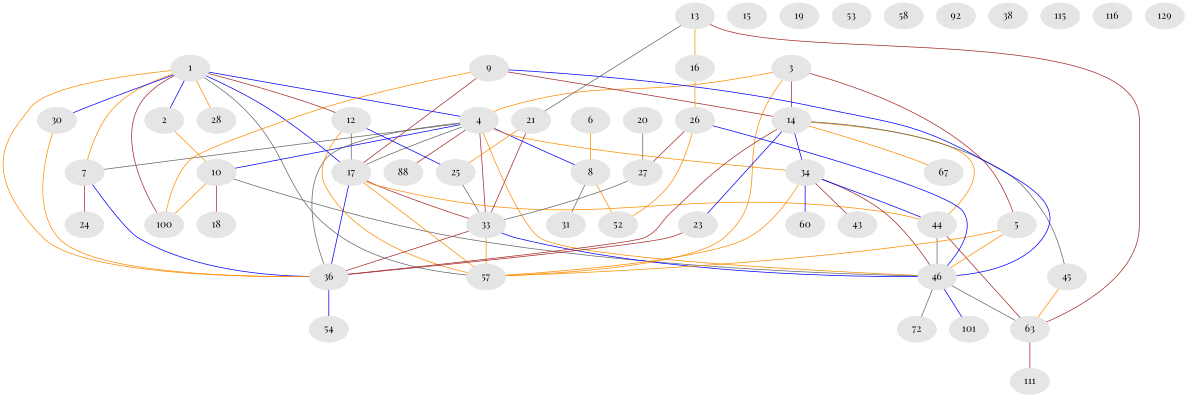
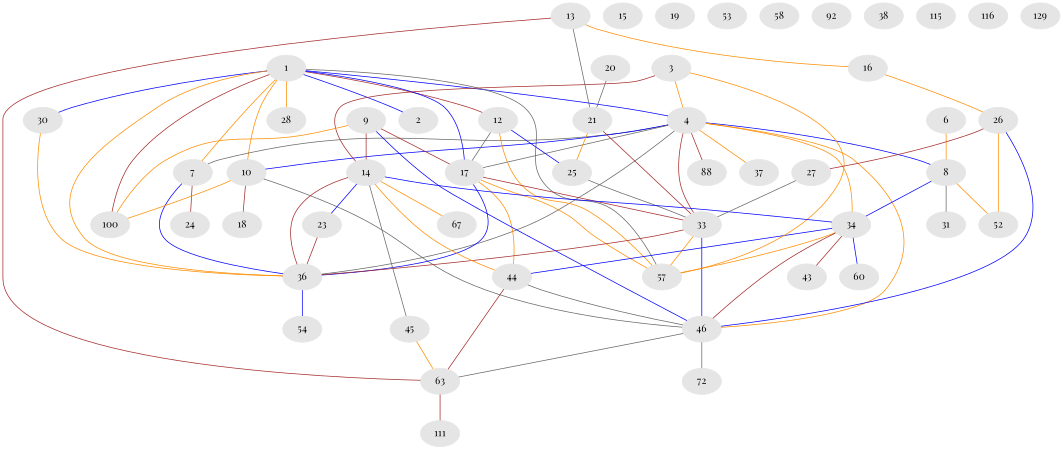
(190, 146) -> (257, 117)
(643, 147) -> (601, 94)
none -> (759, 173)
none -> (899, 199)
(1017, 225) -> none
(969, 329) -> none
